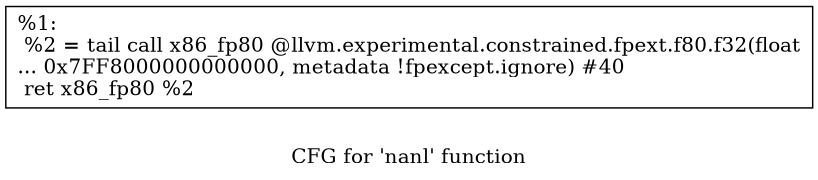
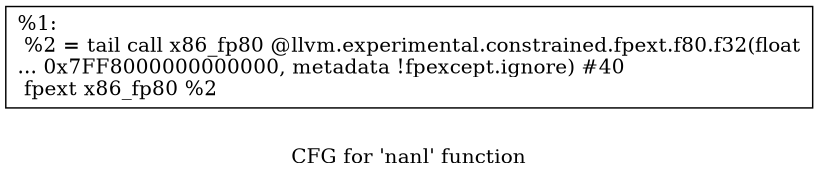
(106, 89) -> (118, 89)
